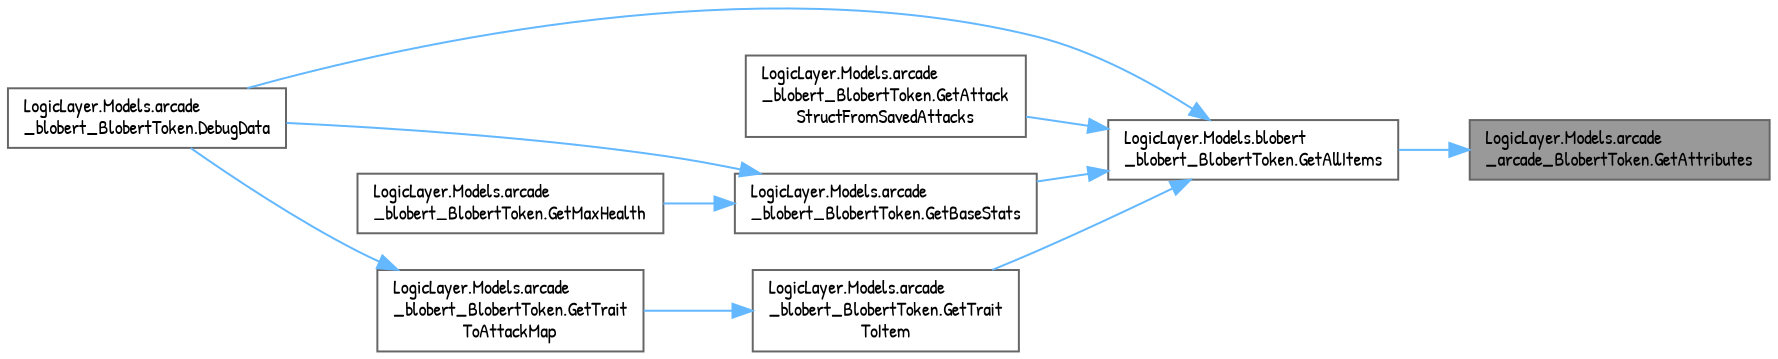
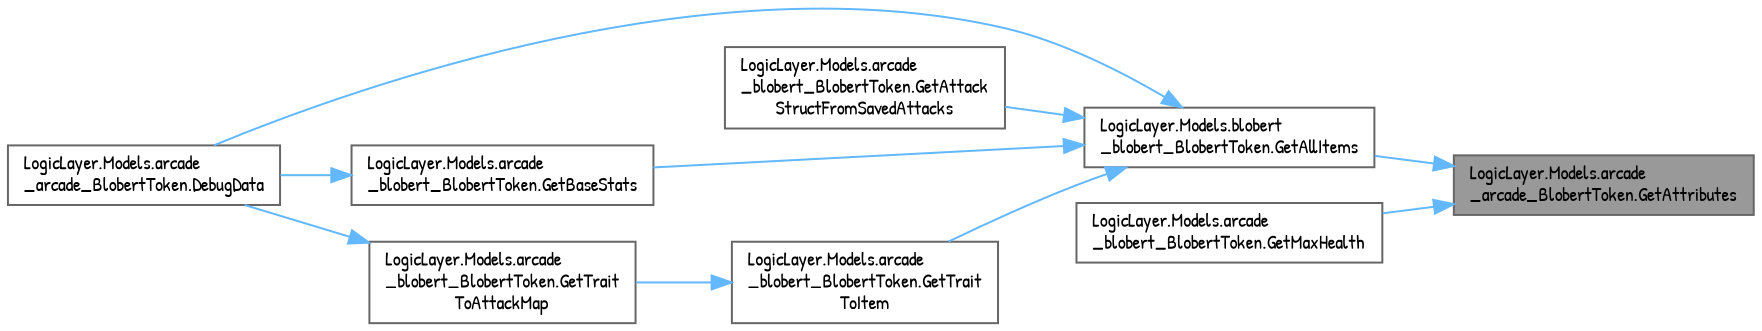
(147, 118) -> (144, 175)
(689, 203) -> (1408, 210)
